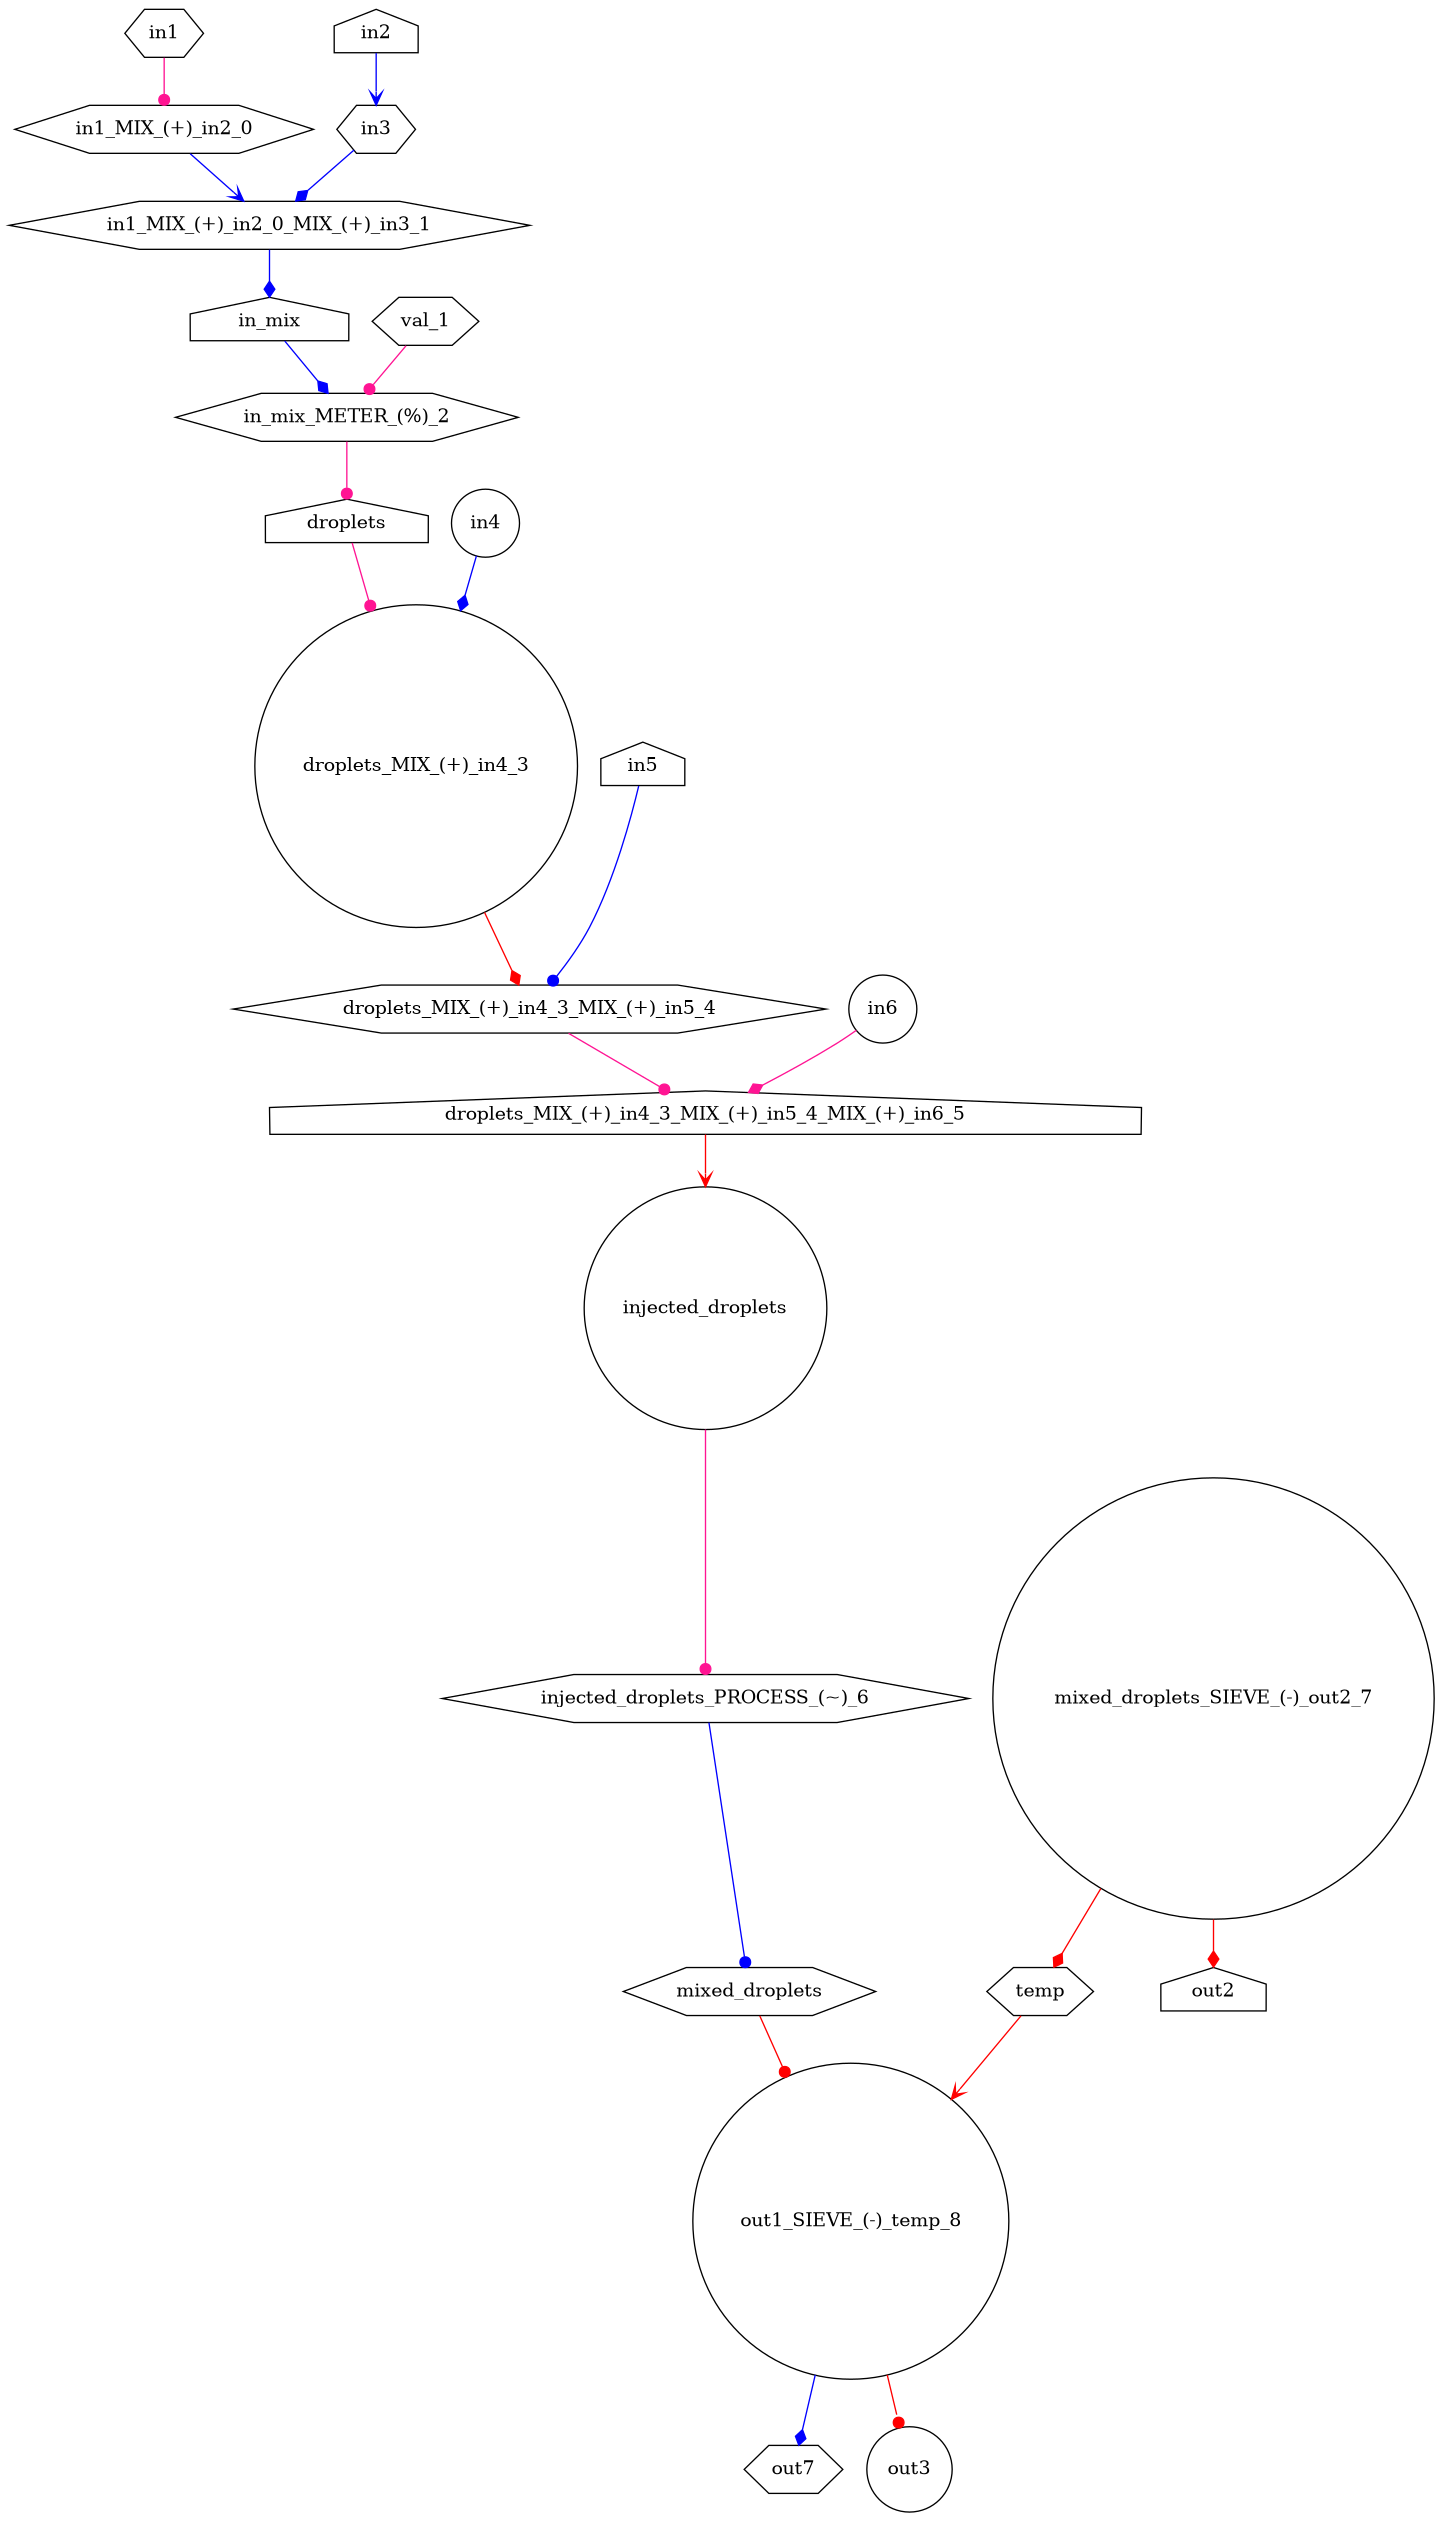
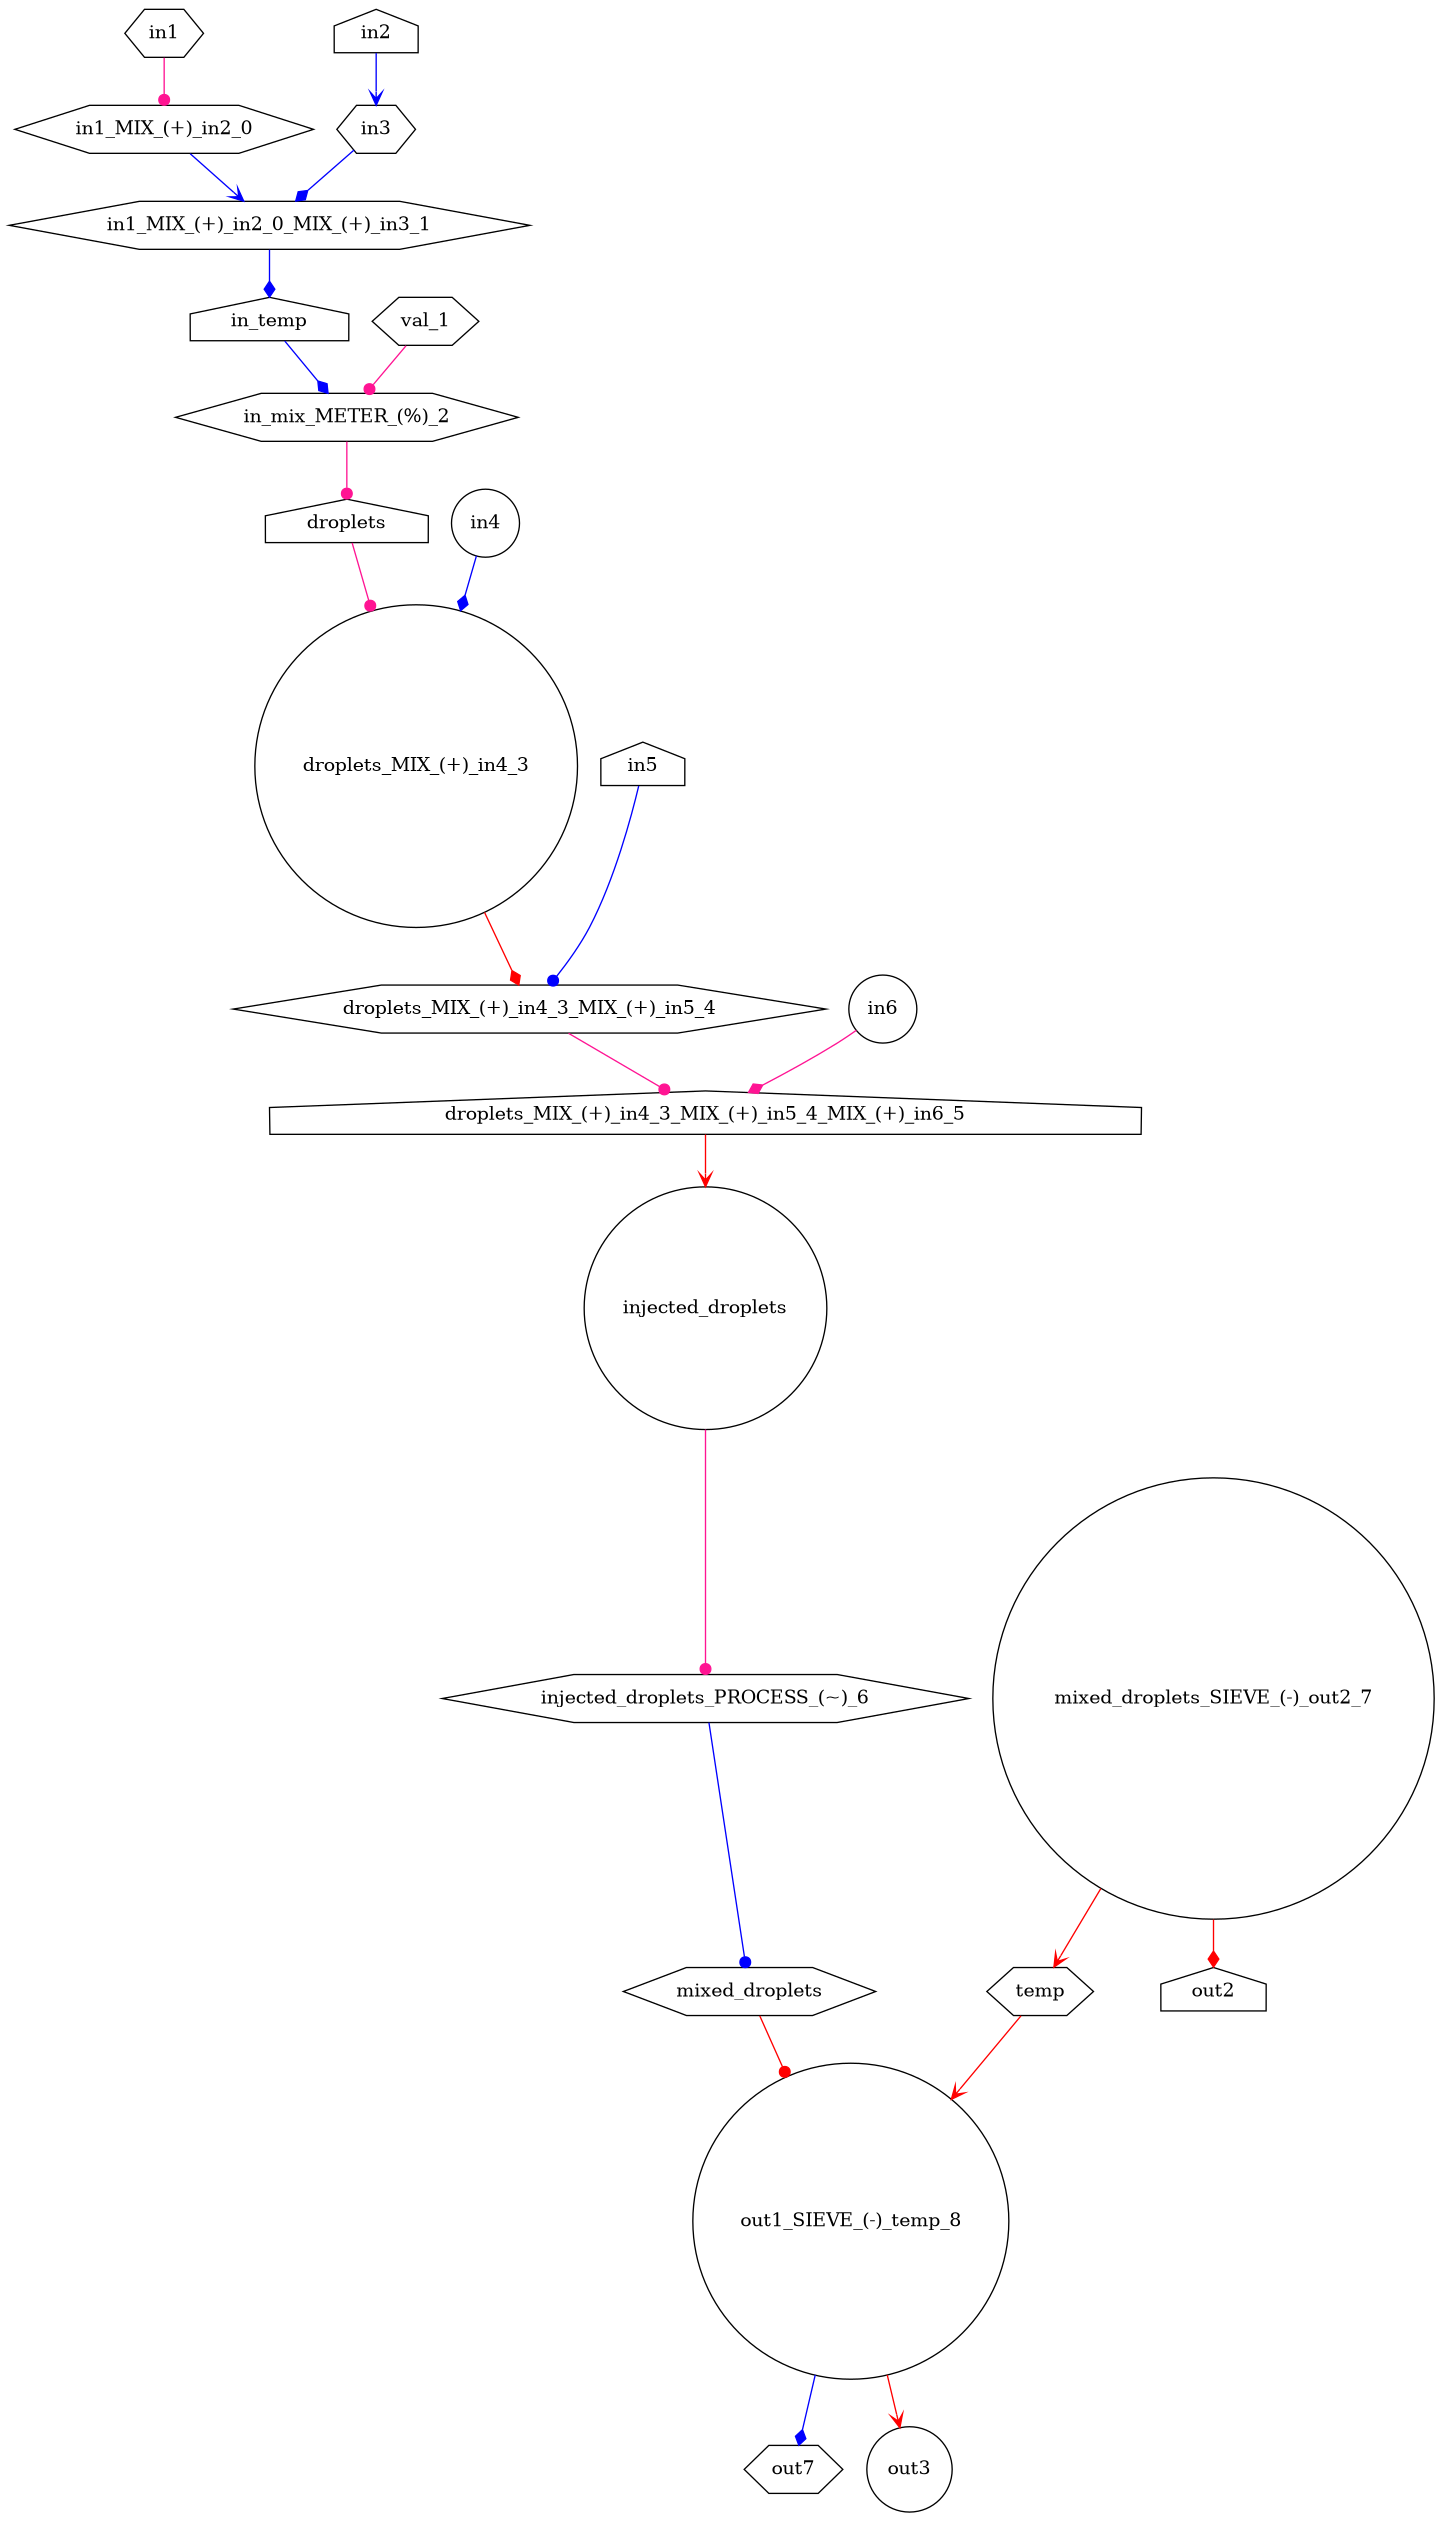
(270, 321) -> (270, 321)
(1081, 1922) -> (1081, 1922)
(892, 2395) -> (892, 2395)
